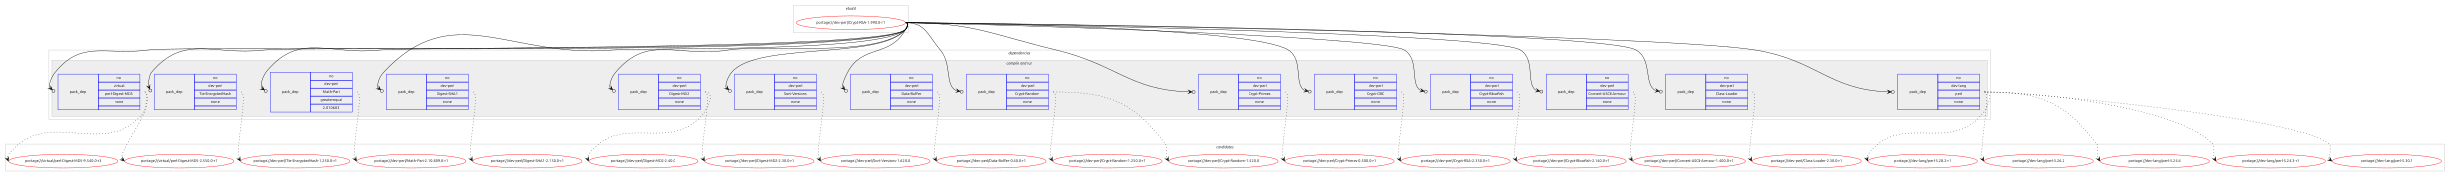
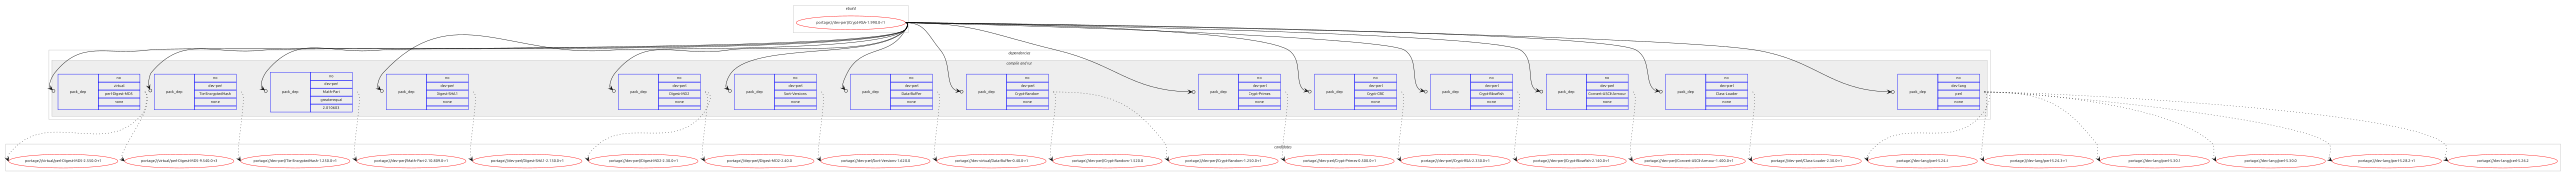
(643, 161) -> (759, 161)
(992, 161) -> (992, 161)
none -> (2271, 161)
